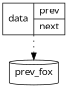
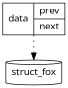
(34, 72) -> (34, 72)
